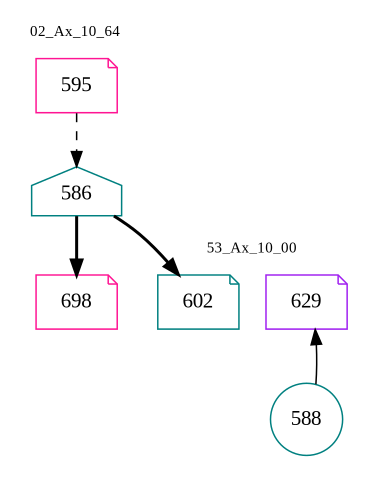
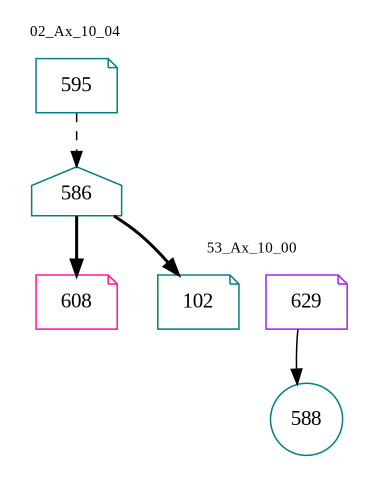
(76, 32) -> (76, 32)
(77, 86) -> (77, 86)
(77, 302) -> (77, 302)
(198, 302) -> (198, 302)
(317, 364) -> (297, 349)
